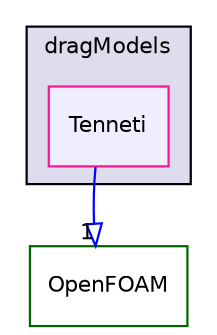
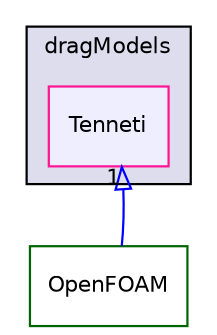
(94, 198) -> (124, 218)
